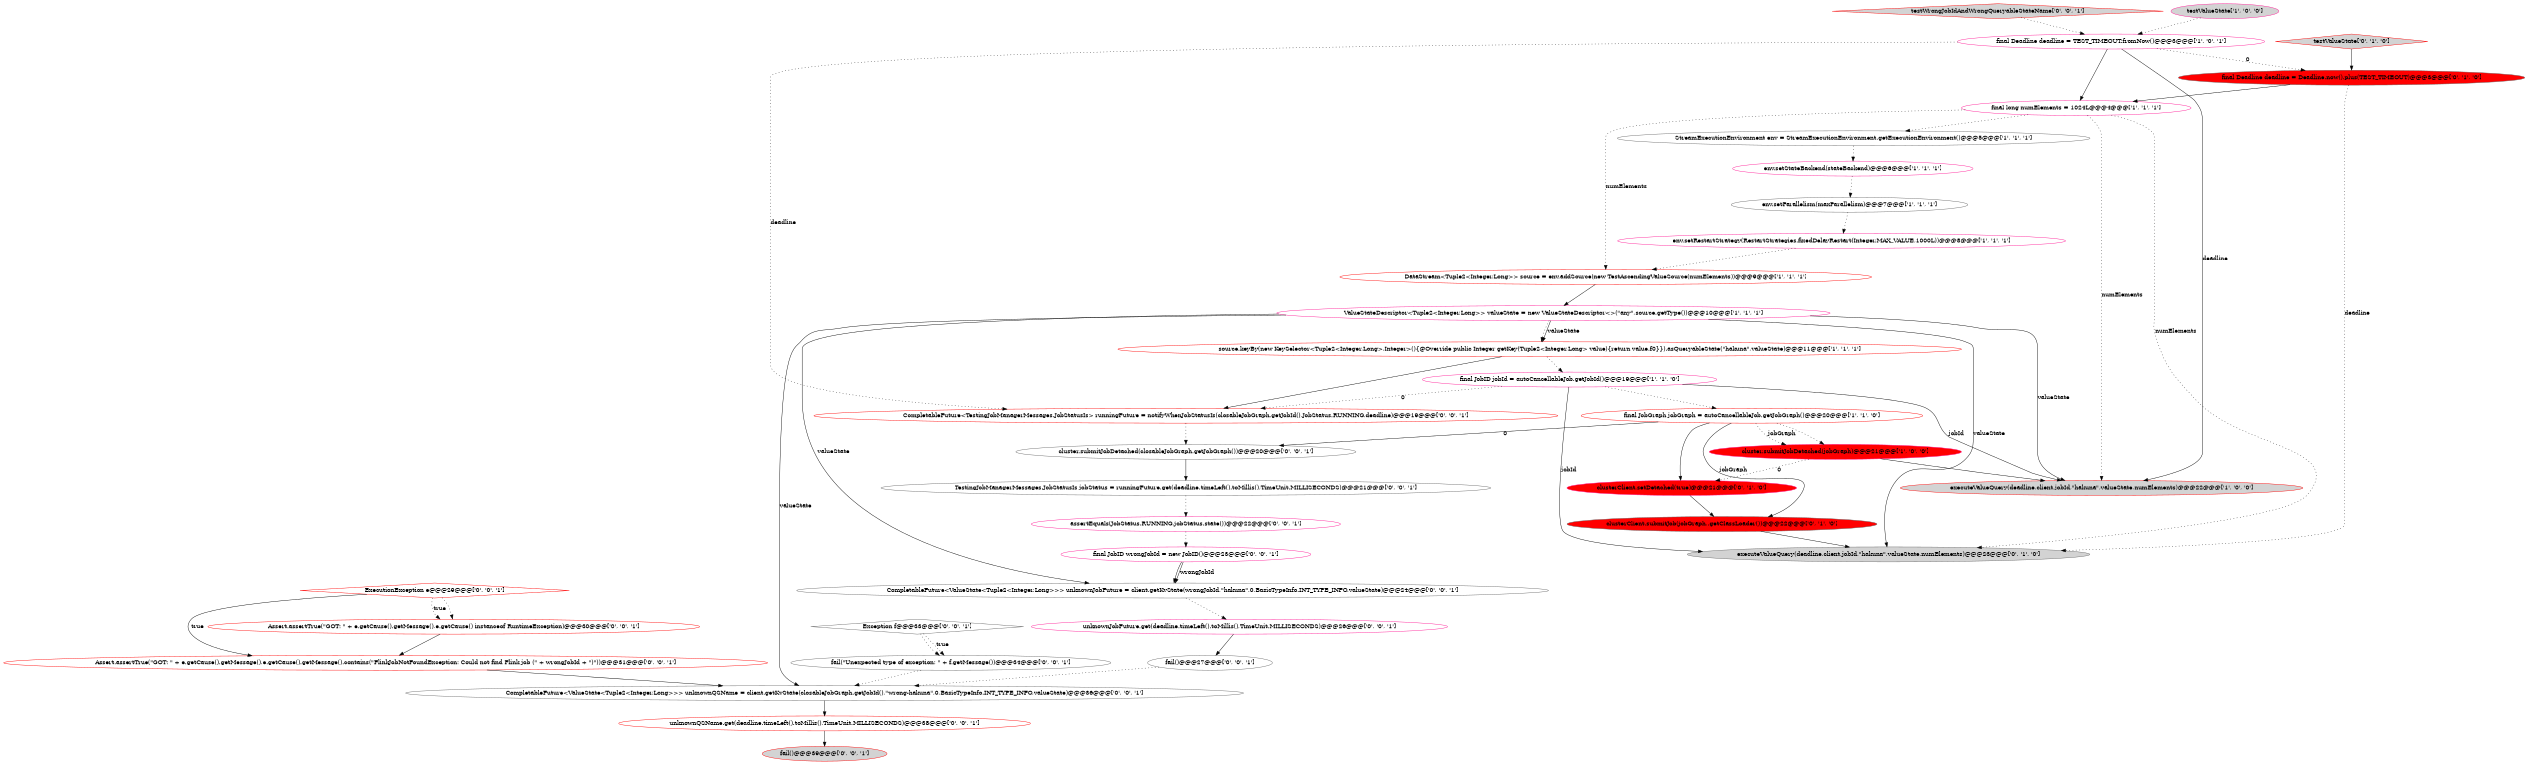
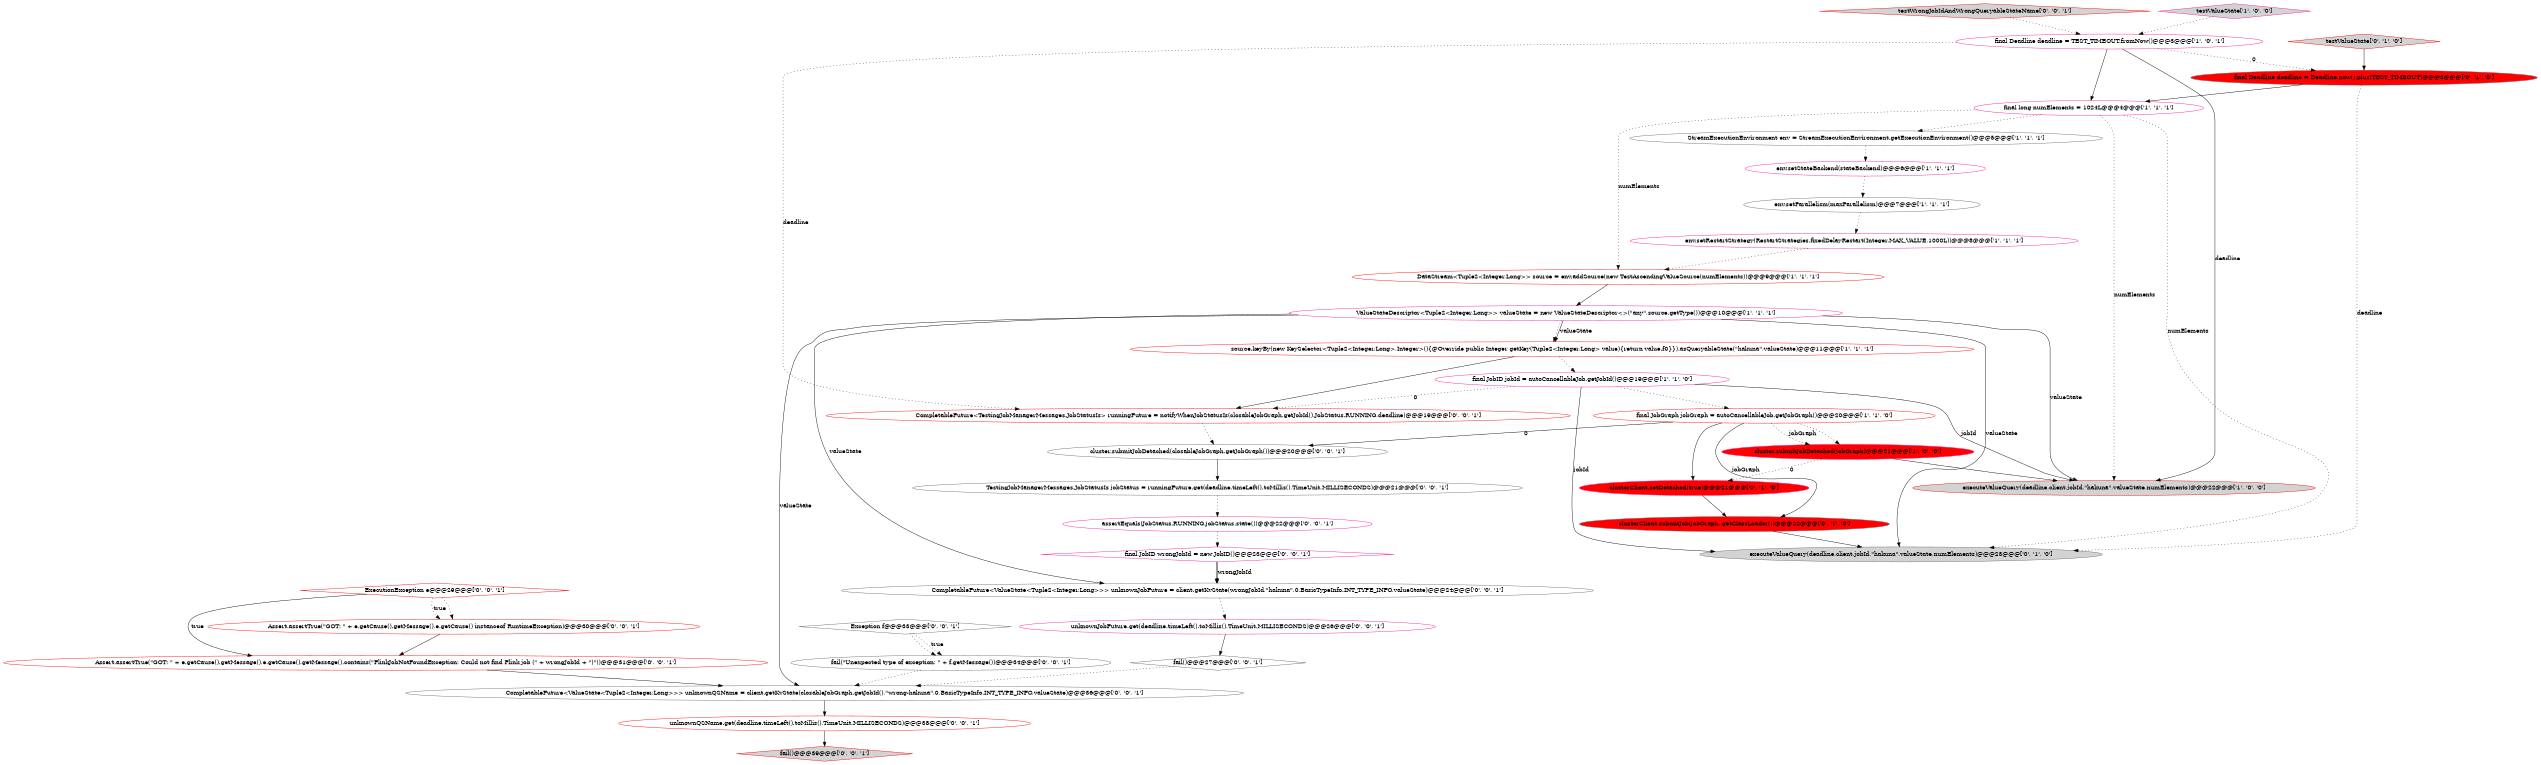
(2225, 11) -> (2234, 11)
(1186, 554) -> (1217, 554)
(1210, 663) -> (1218, 663)
(825, 754) -> (825, 754)
